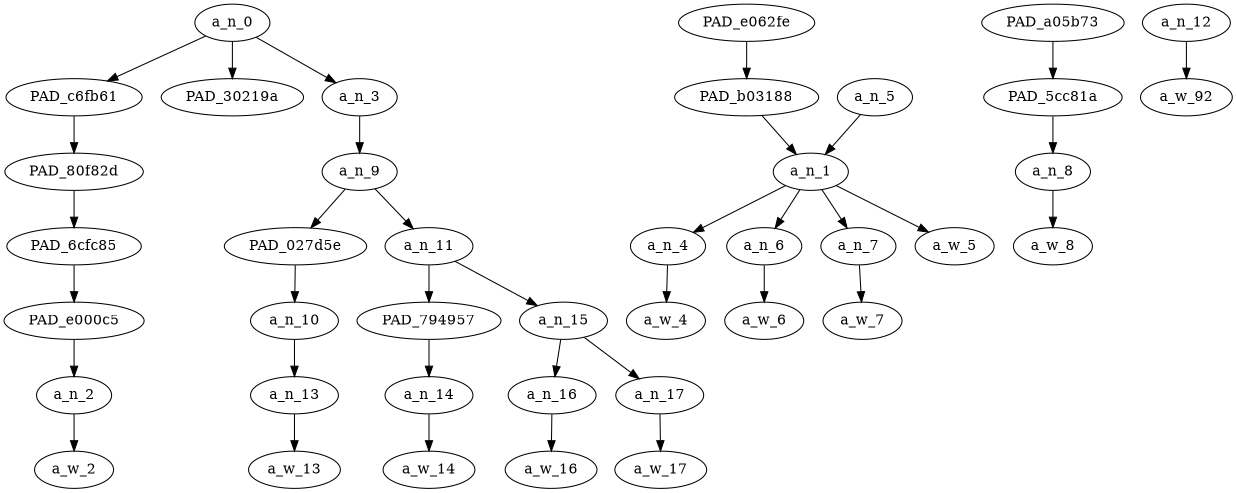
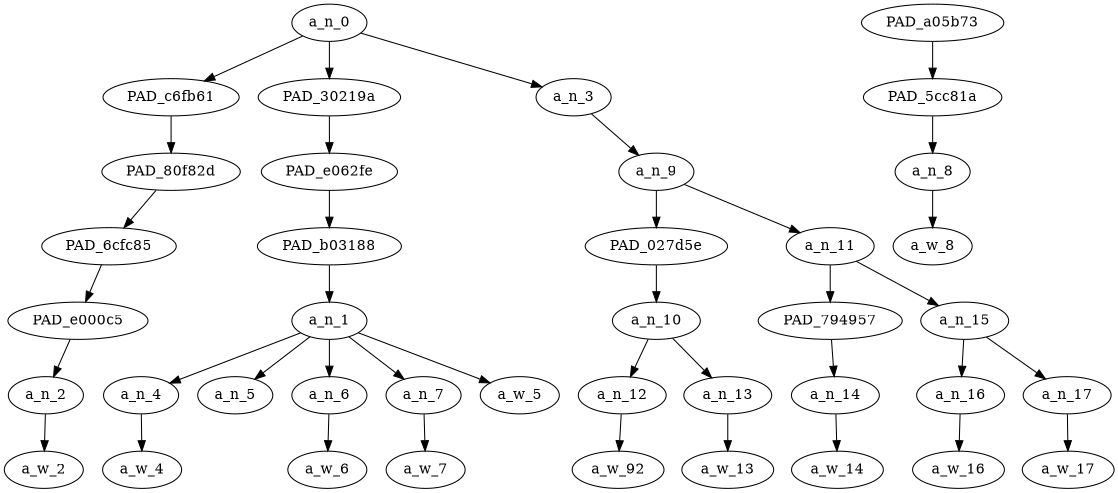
none -> (329, 129)
(846, 131) -> (287, 355)
none -> (642, 353)
